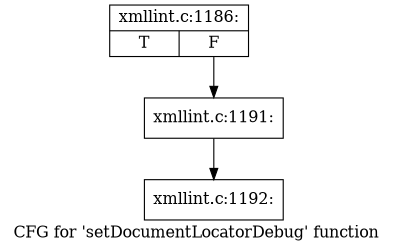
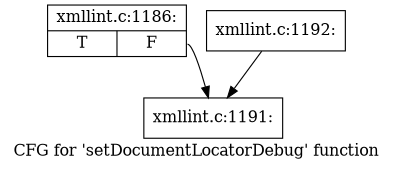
(214, 153) -> (248, 70)
